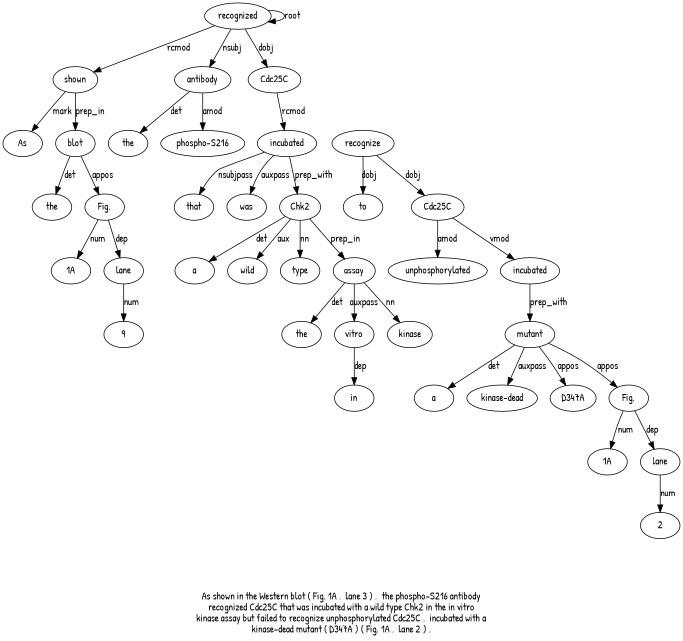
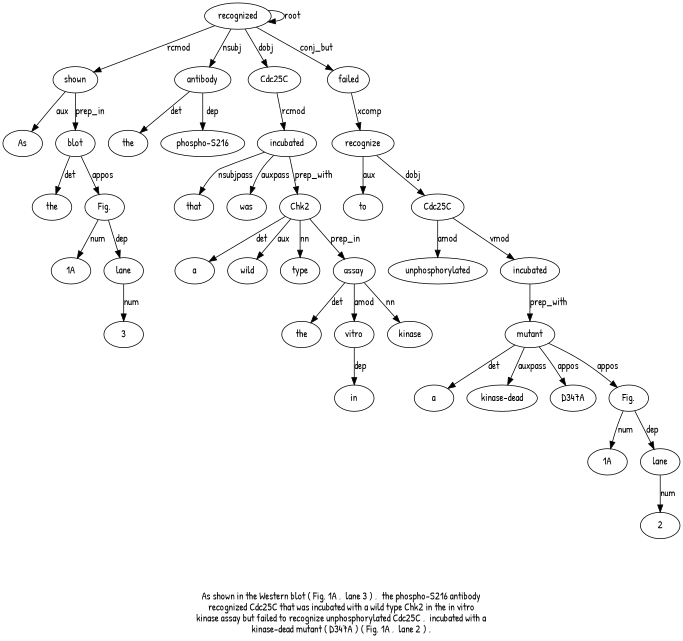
none -> (348, 80)
(63, 112) -> (63, 112)
(213, 112) -> (213, 112)
(369, 175) -> (369, 175)
(364, 303) -> (364, 303)
(124, 334) -> (124, 334)
